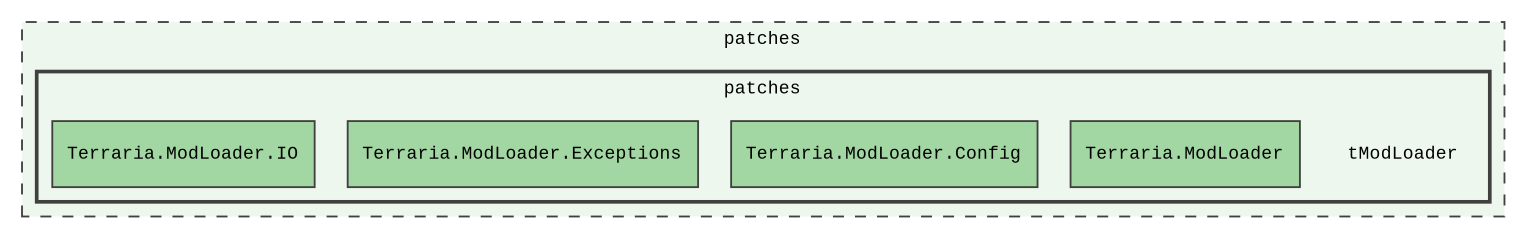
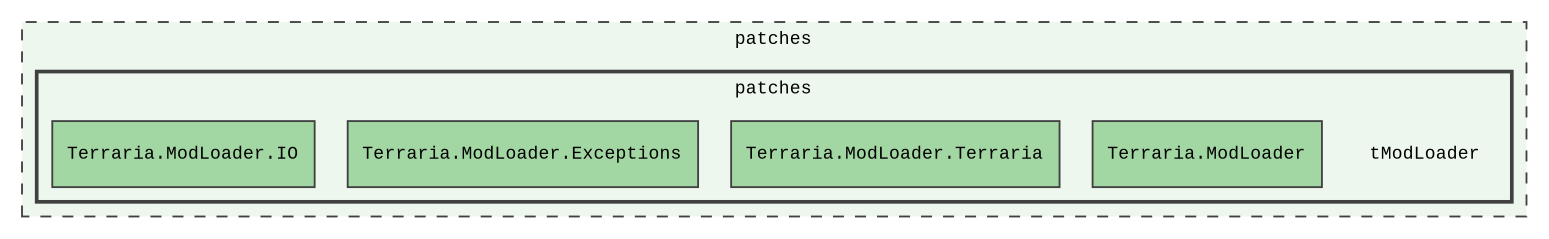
(884, 154) -> (895, 154)
